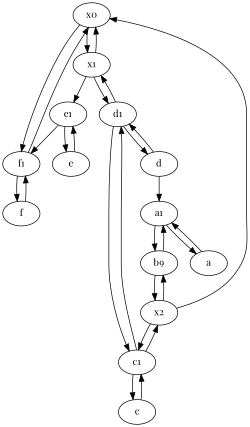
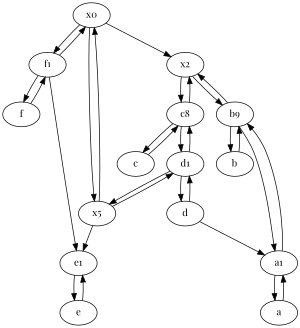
(92, 65) -> (97, 214)
(47, 137) -> (62, 161)
(247, 143) -> (135, 38)
none -> (235, 164)
(137, 362) -> (185, 114)
